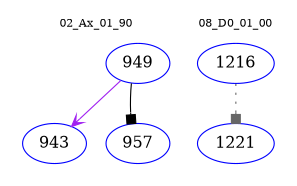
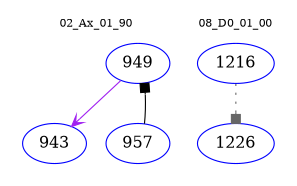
(131, 98) -> (145, 109)
(236, 144) -> (236, 144)
